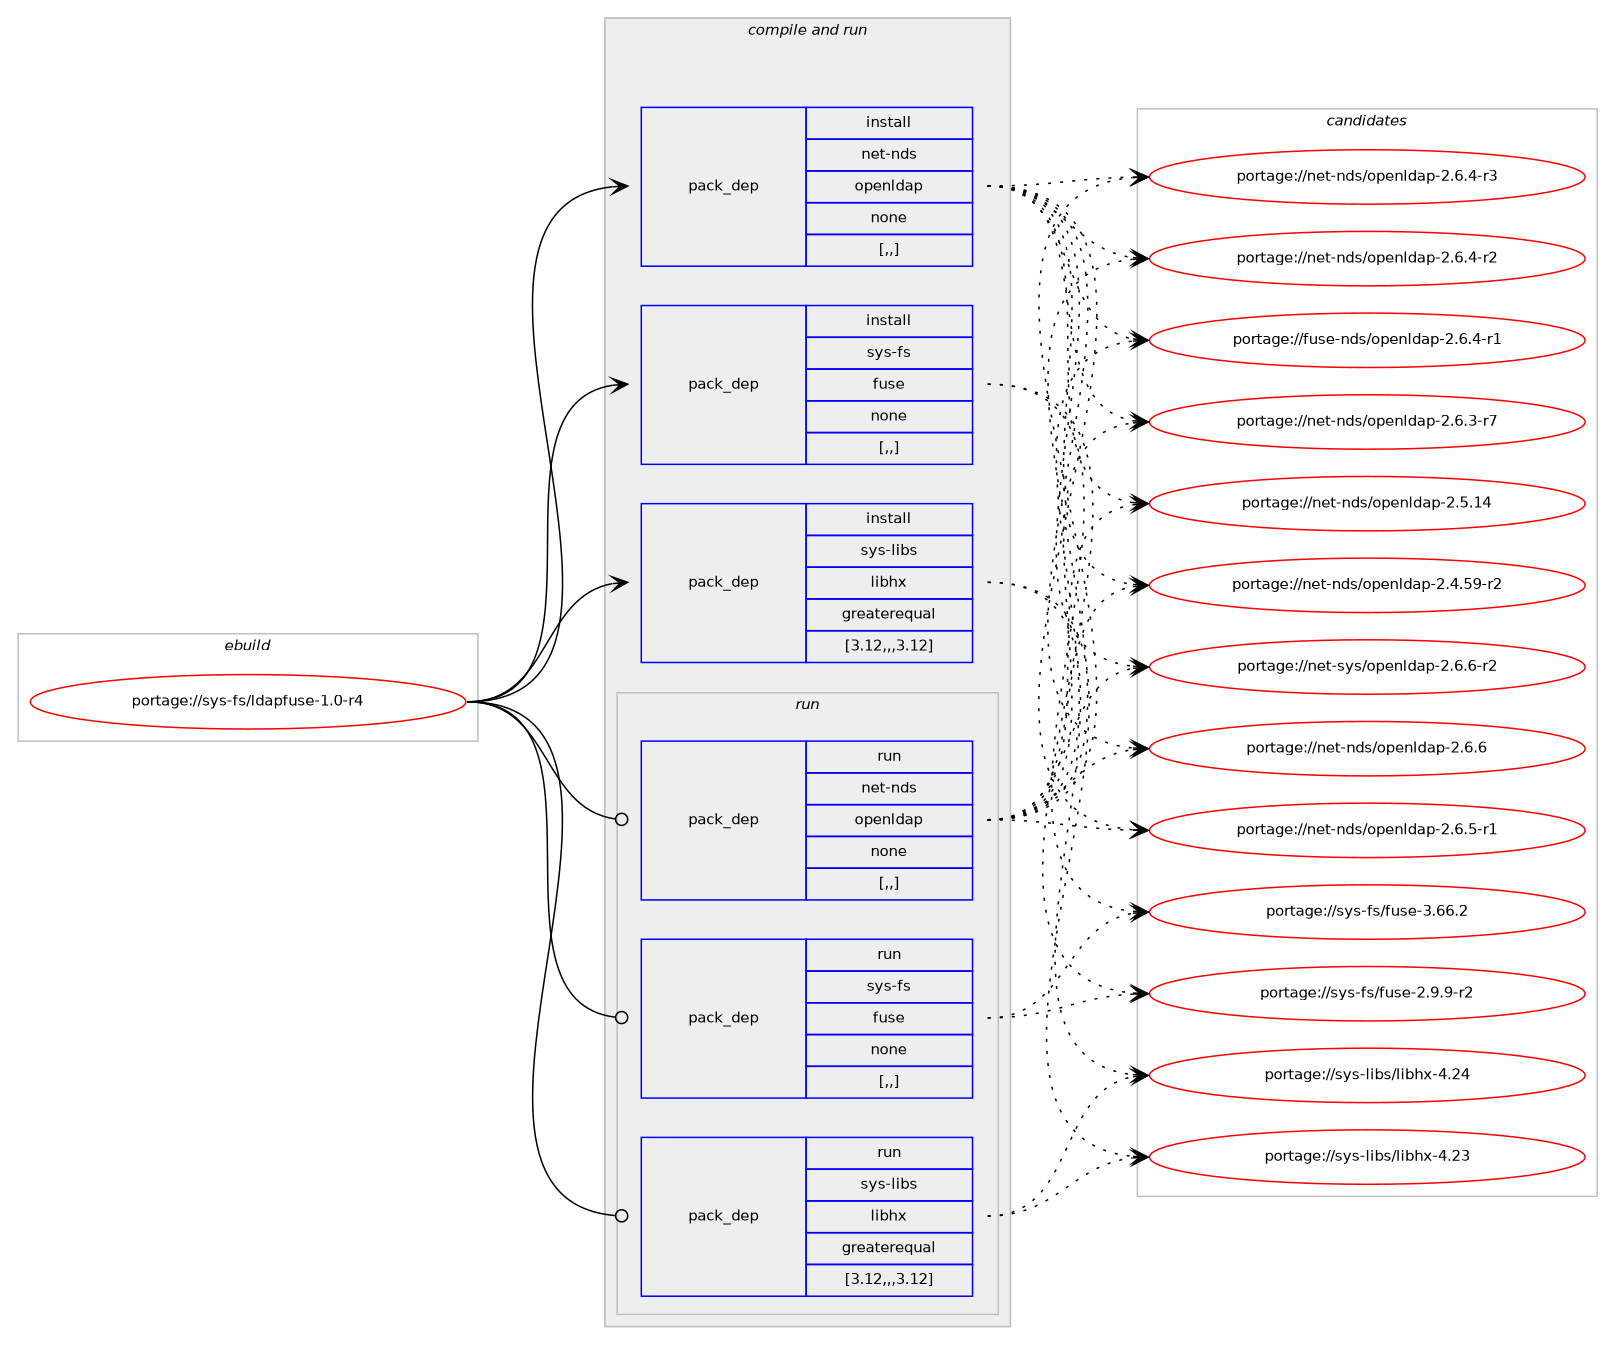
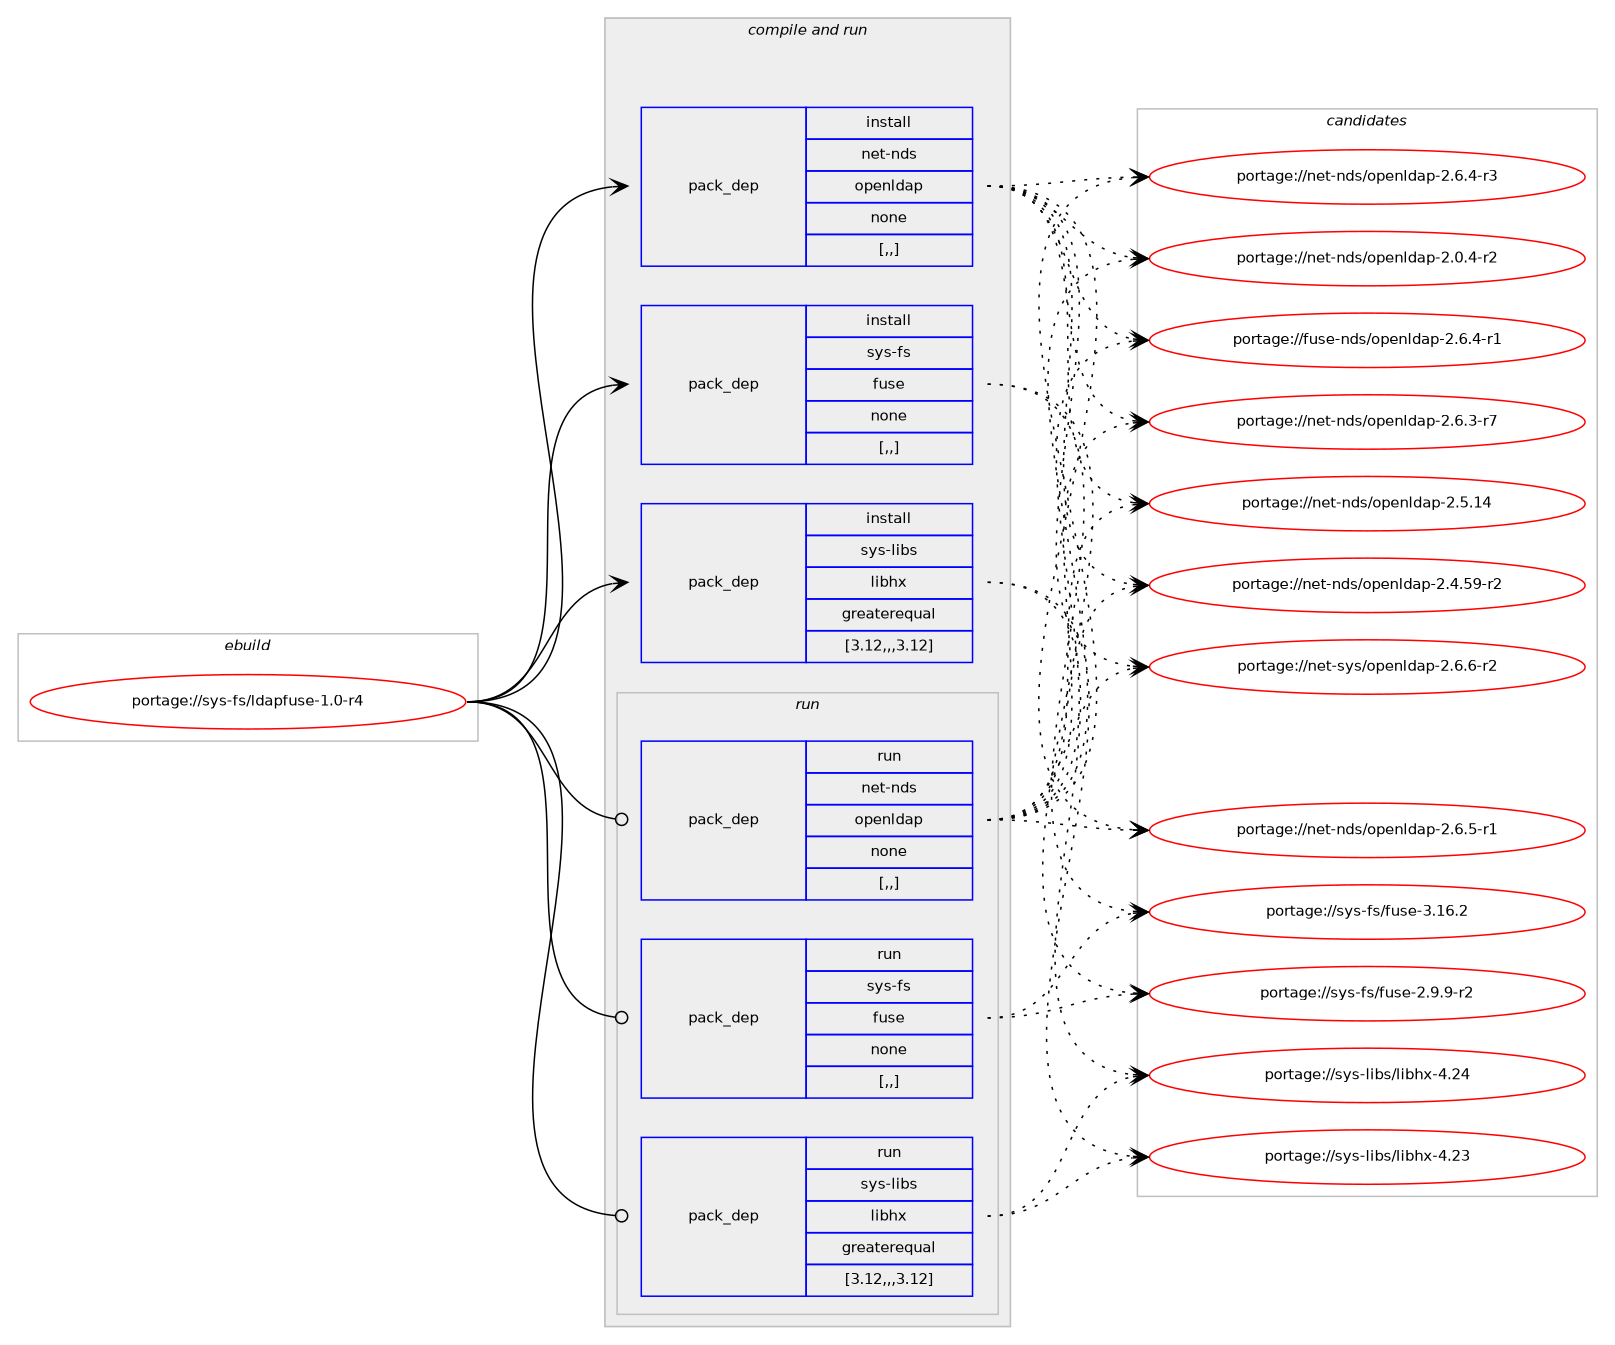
(1367, 259) -> (1367, 259)
(1367, 749) -> none
(1367, 912) -> (1367, 912)
